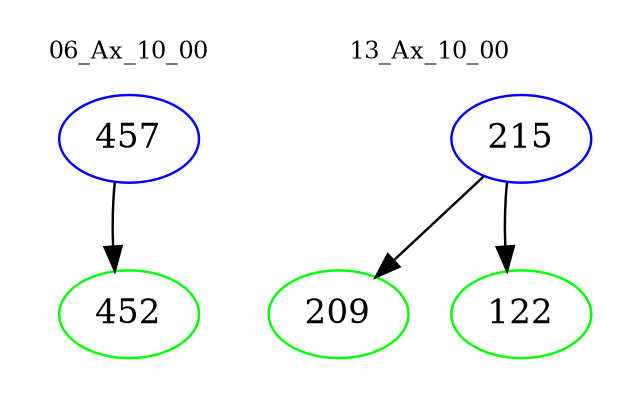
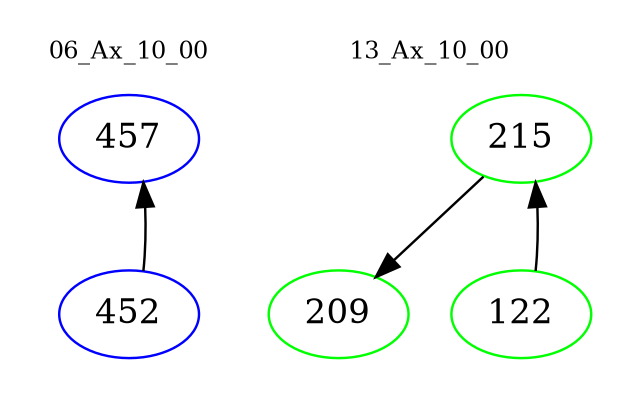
(521, 139) -> (521, 139)
(113, 214) -> (145, 239)
(505, 214) -> (538, 239)
(129, 314) -> (129, 314)
